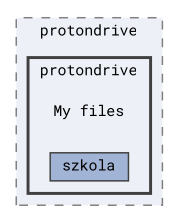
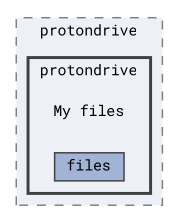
(89, 167) -> (89, 167)
